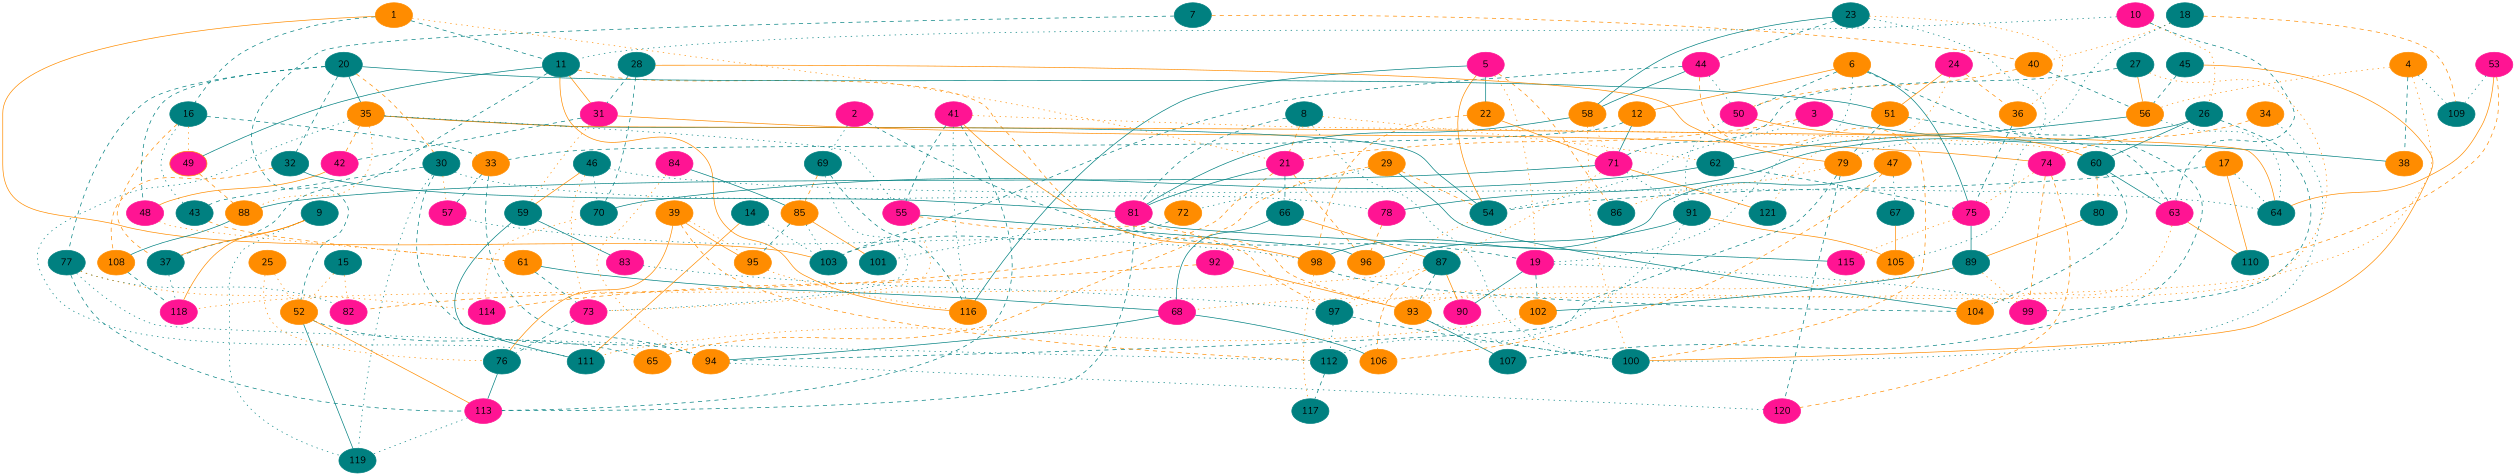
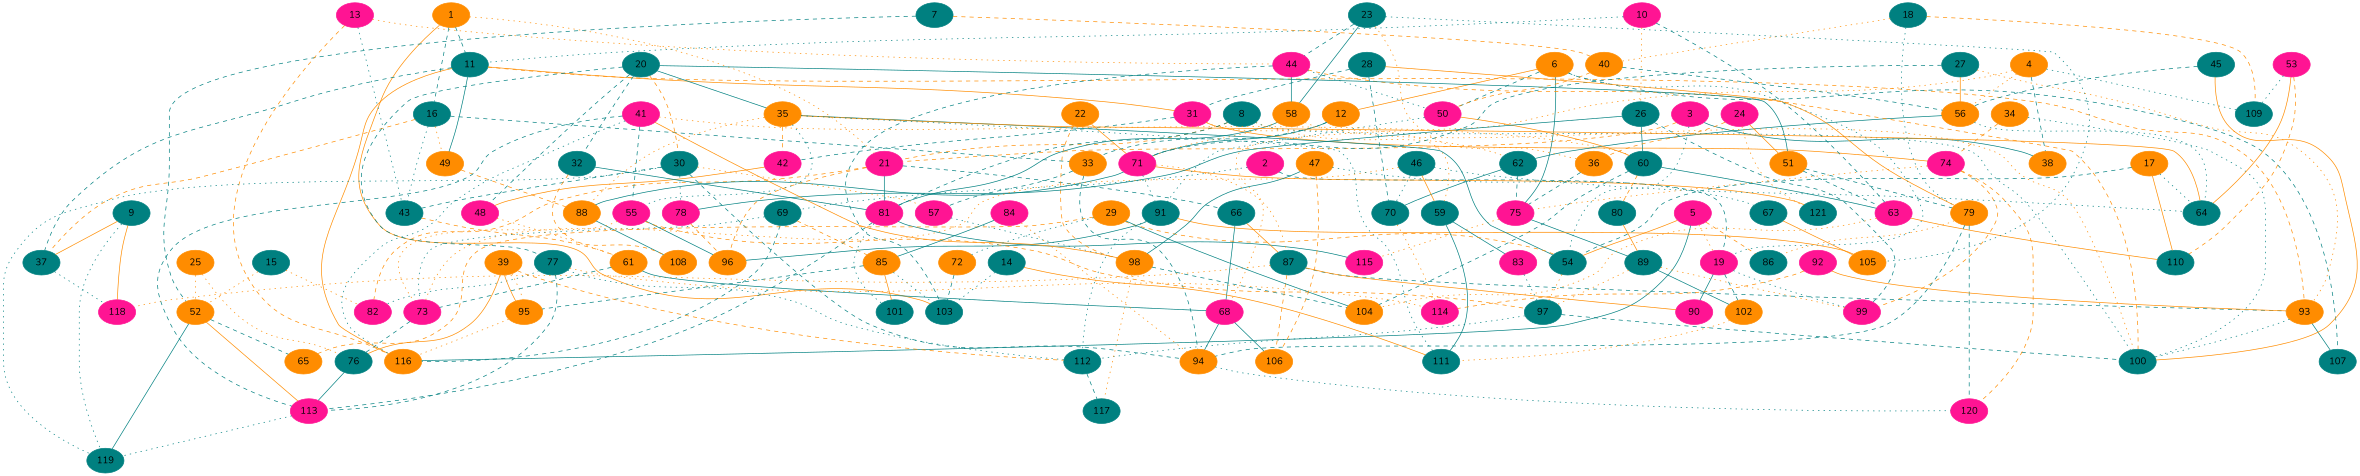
none -> (355, 15)
(1486, 89) -> none
(188, 164) -> (445, 164)
(155, 293) -> none
